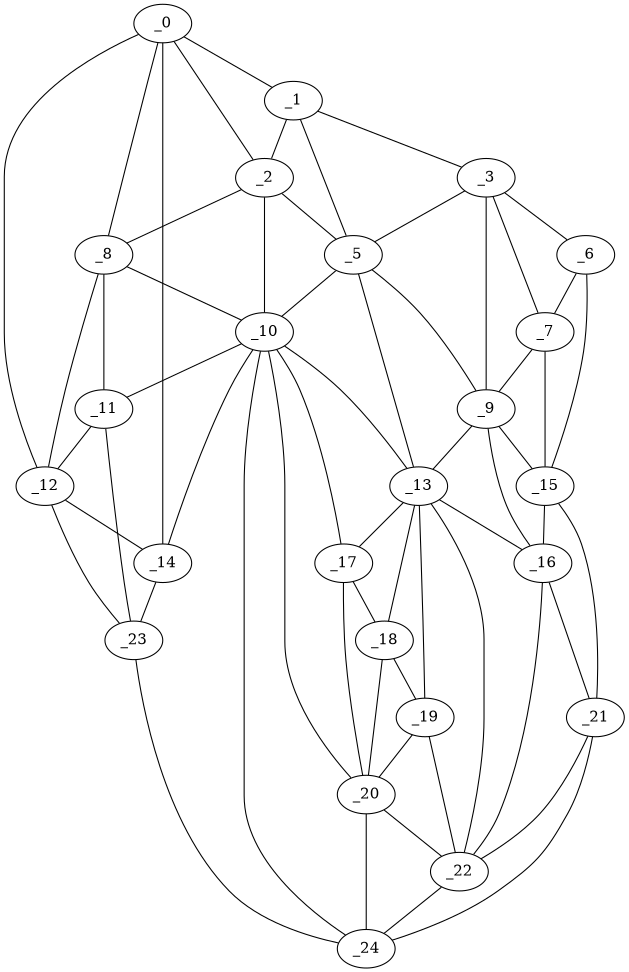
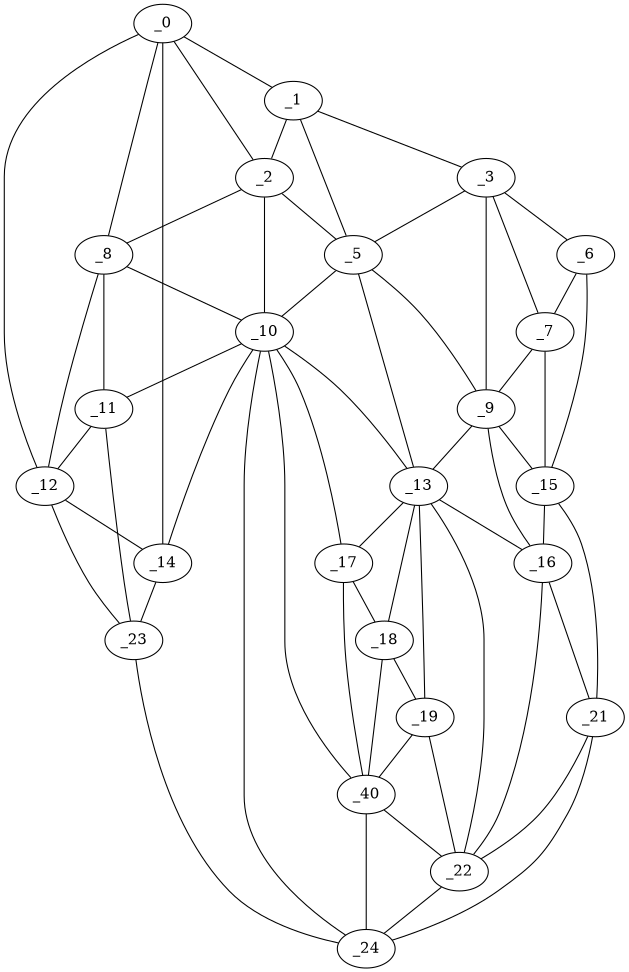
(366, 795) -> (366, 795)
